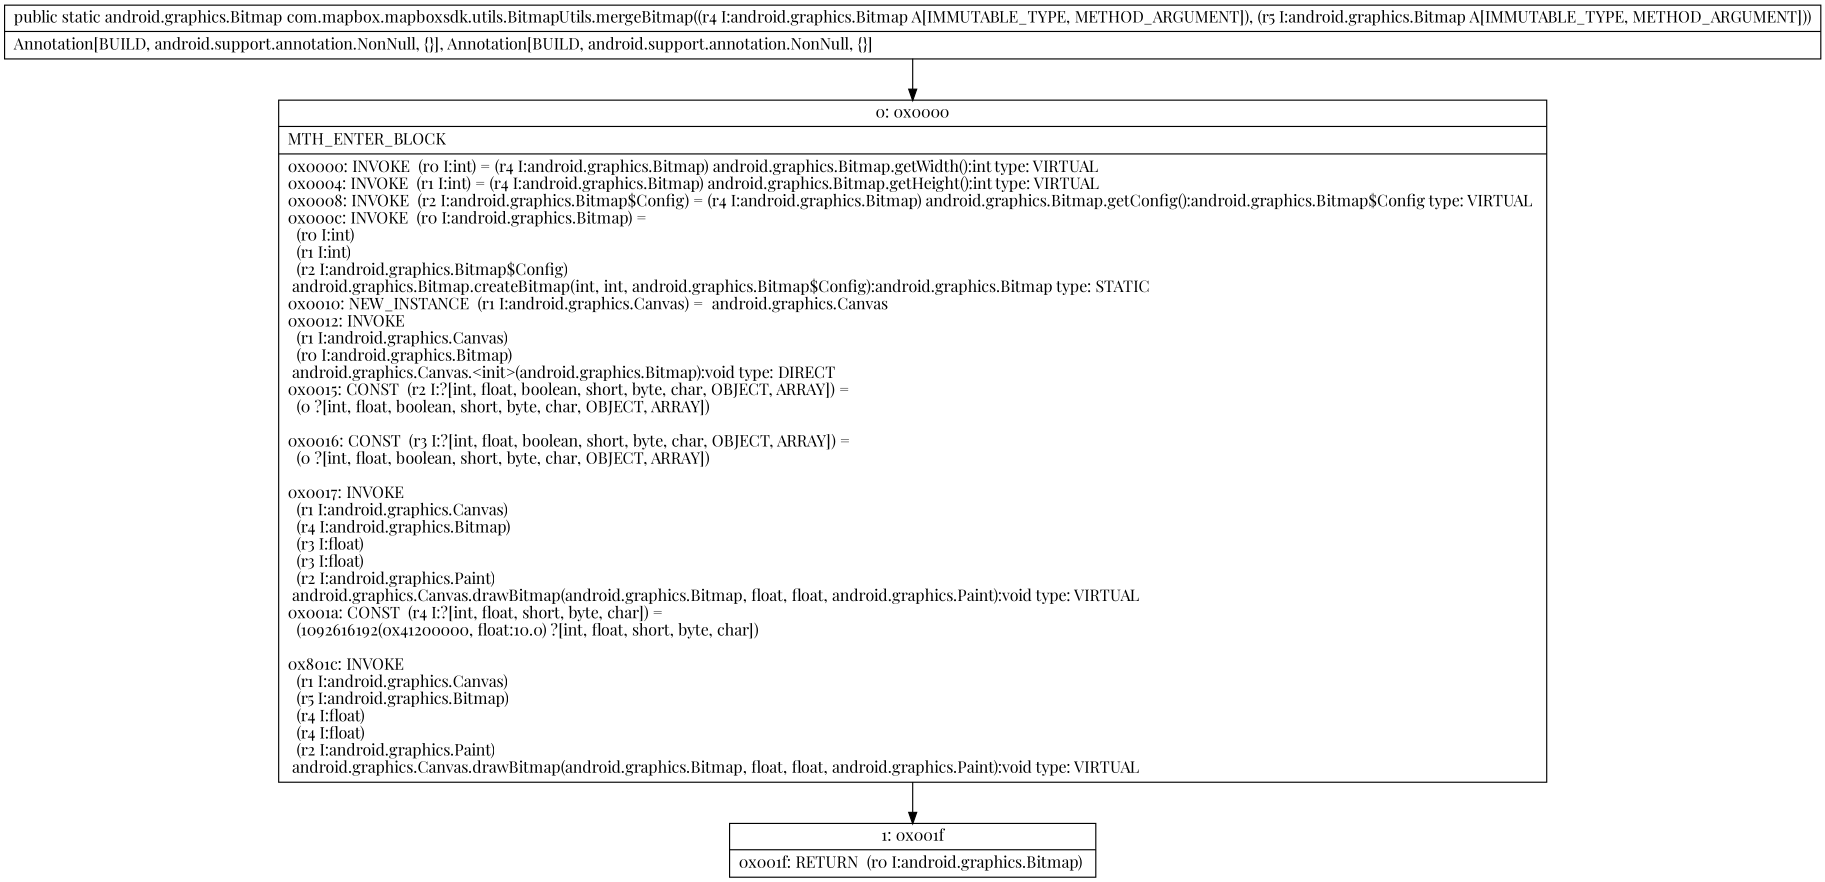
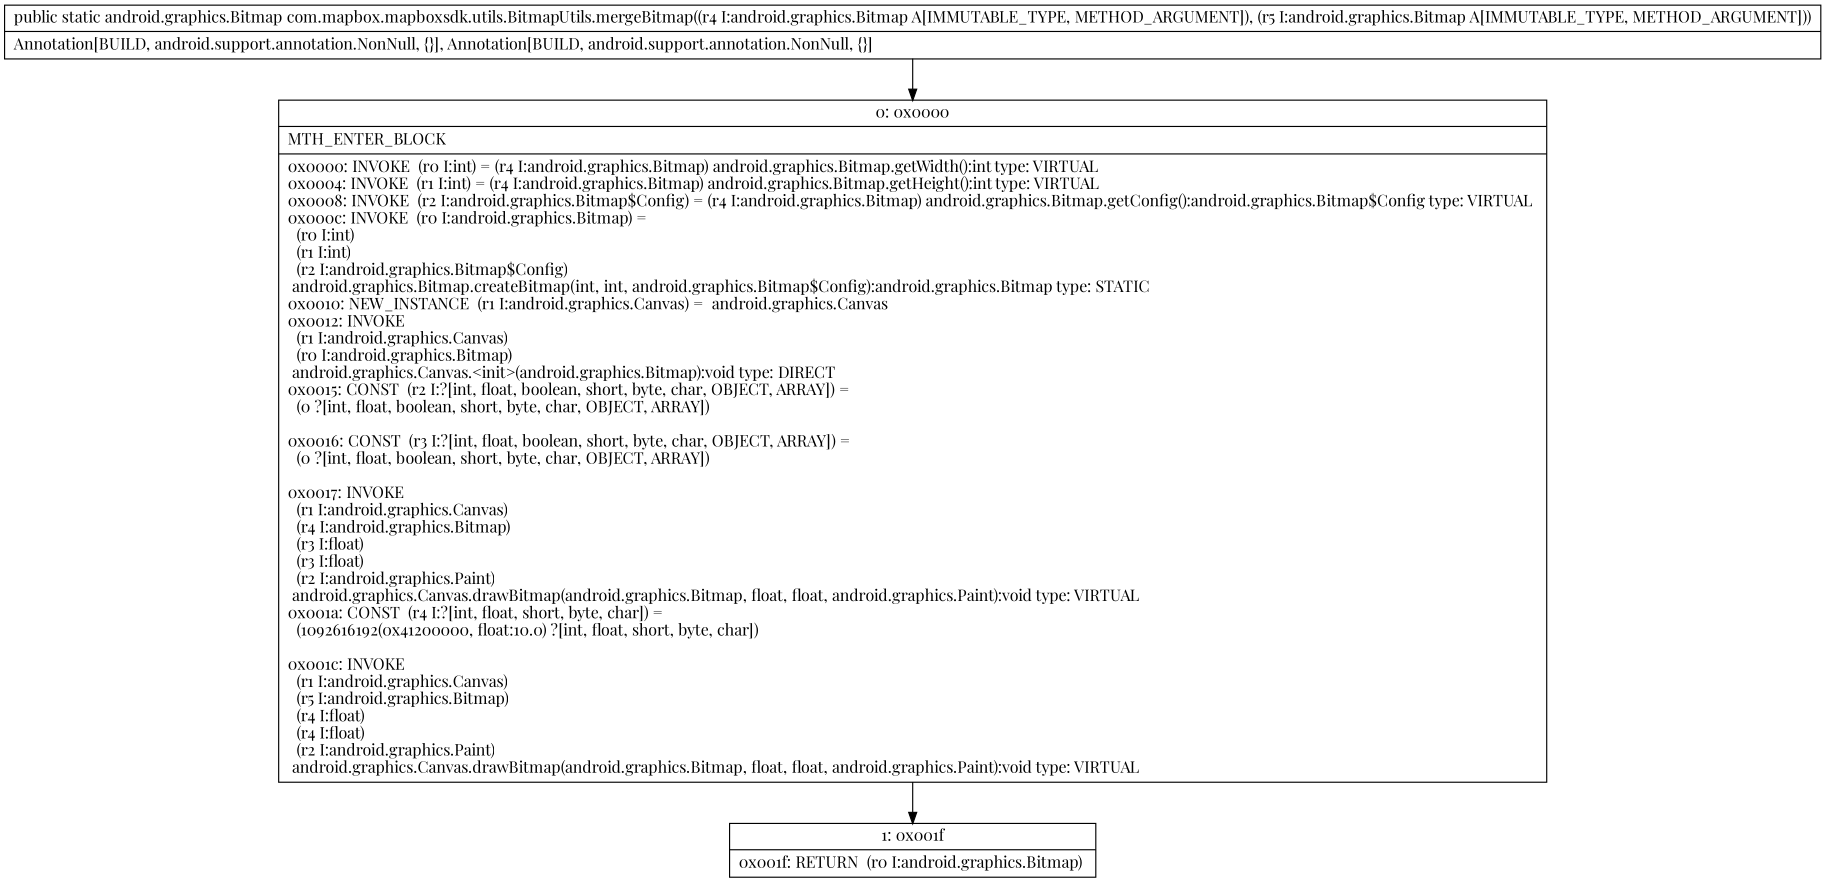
(350, 665) -> (351, 665)
